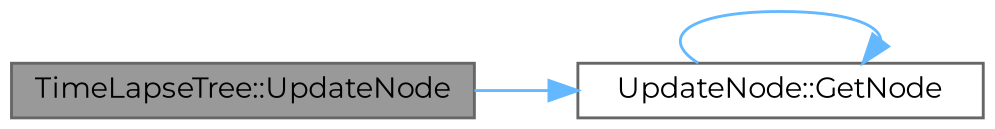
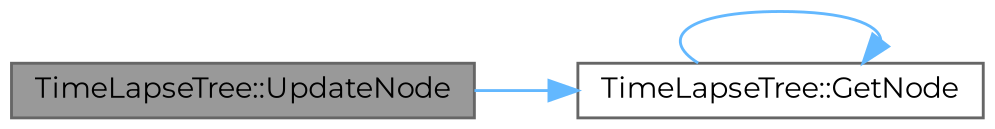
(781, 91) -> (781, 91)
